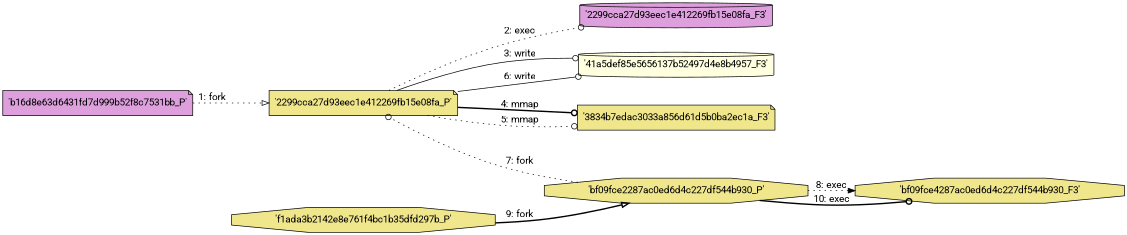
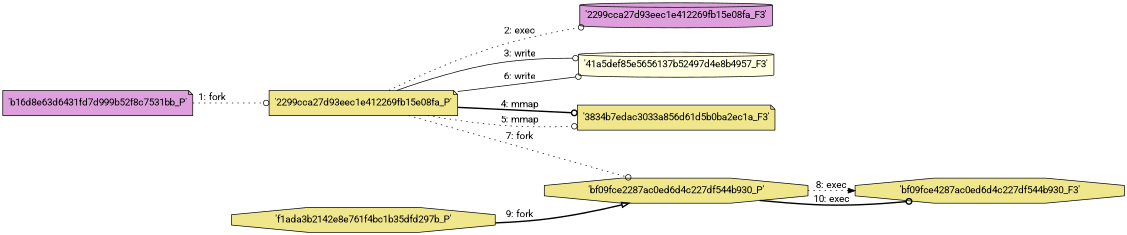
(227, 103) -> (227, 103)
(481, 160) -> (517, 146)
